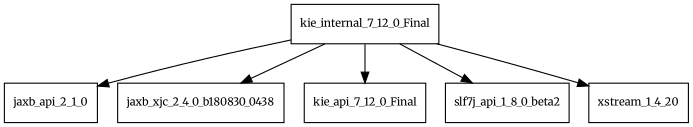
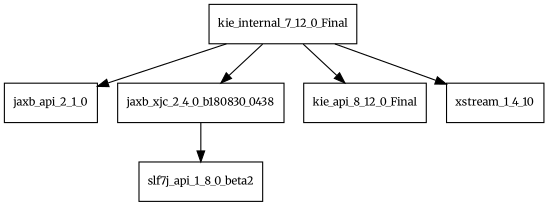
(431, 61) -> (201, 137)
(365, 103) -> (365, 103)
(639, 103) -> (495, 103)
